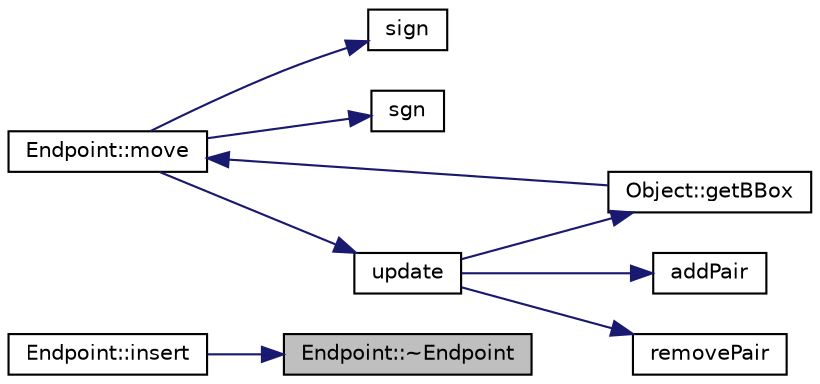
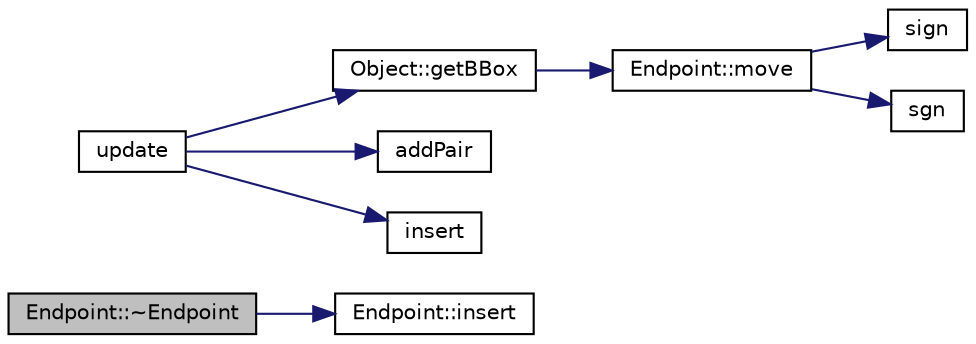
(247, 208) -> none
(235, 354) -> (285, 314)
(710, 354) -> (434, 233)
